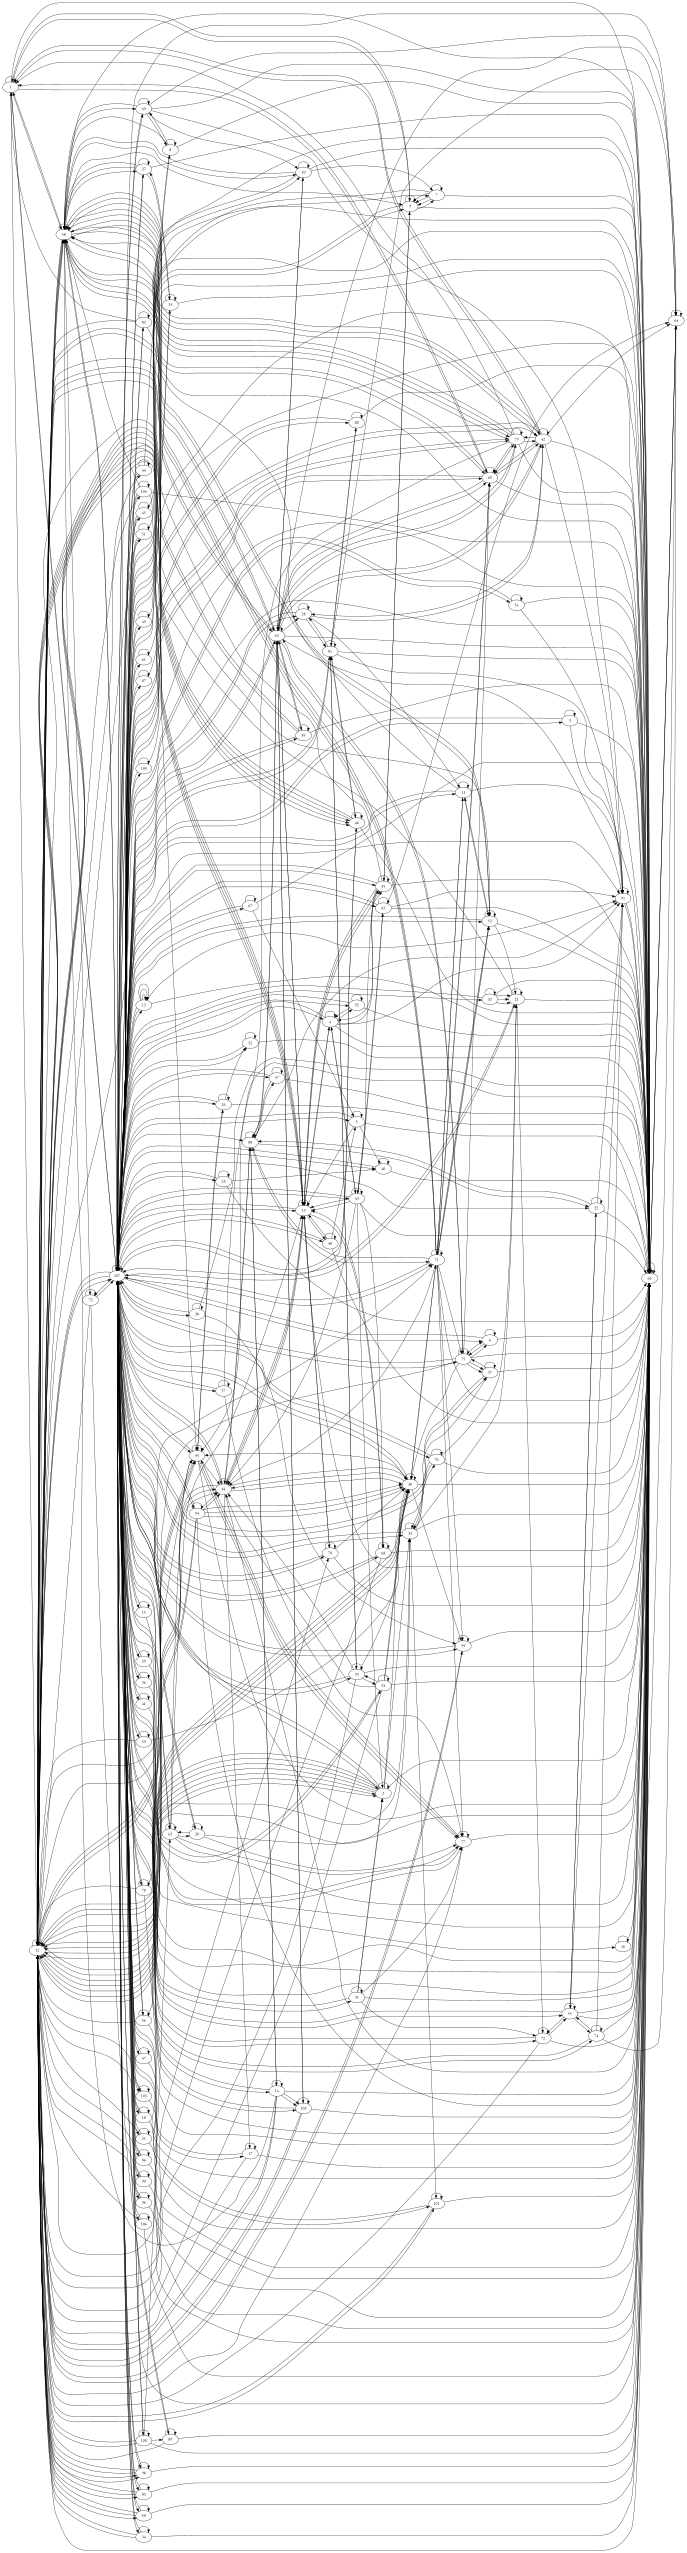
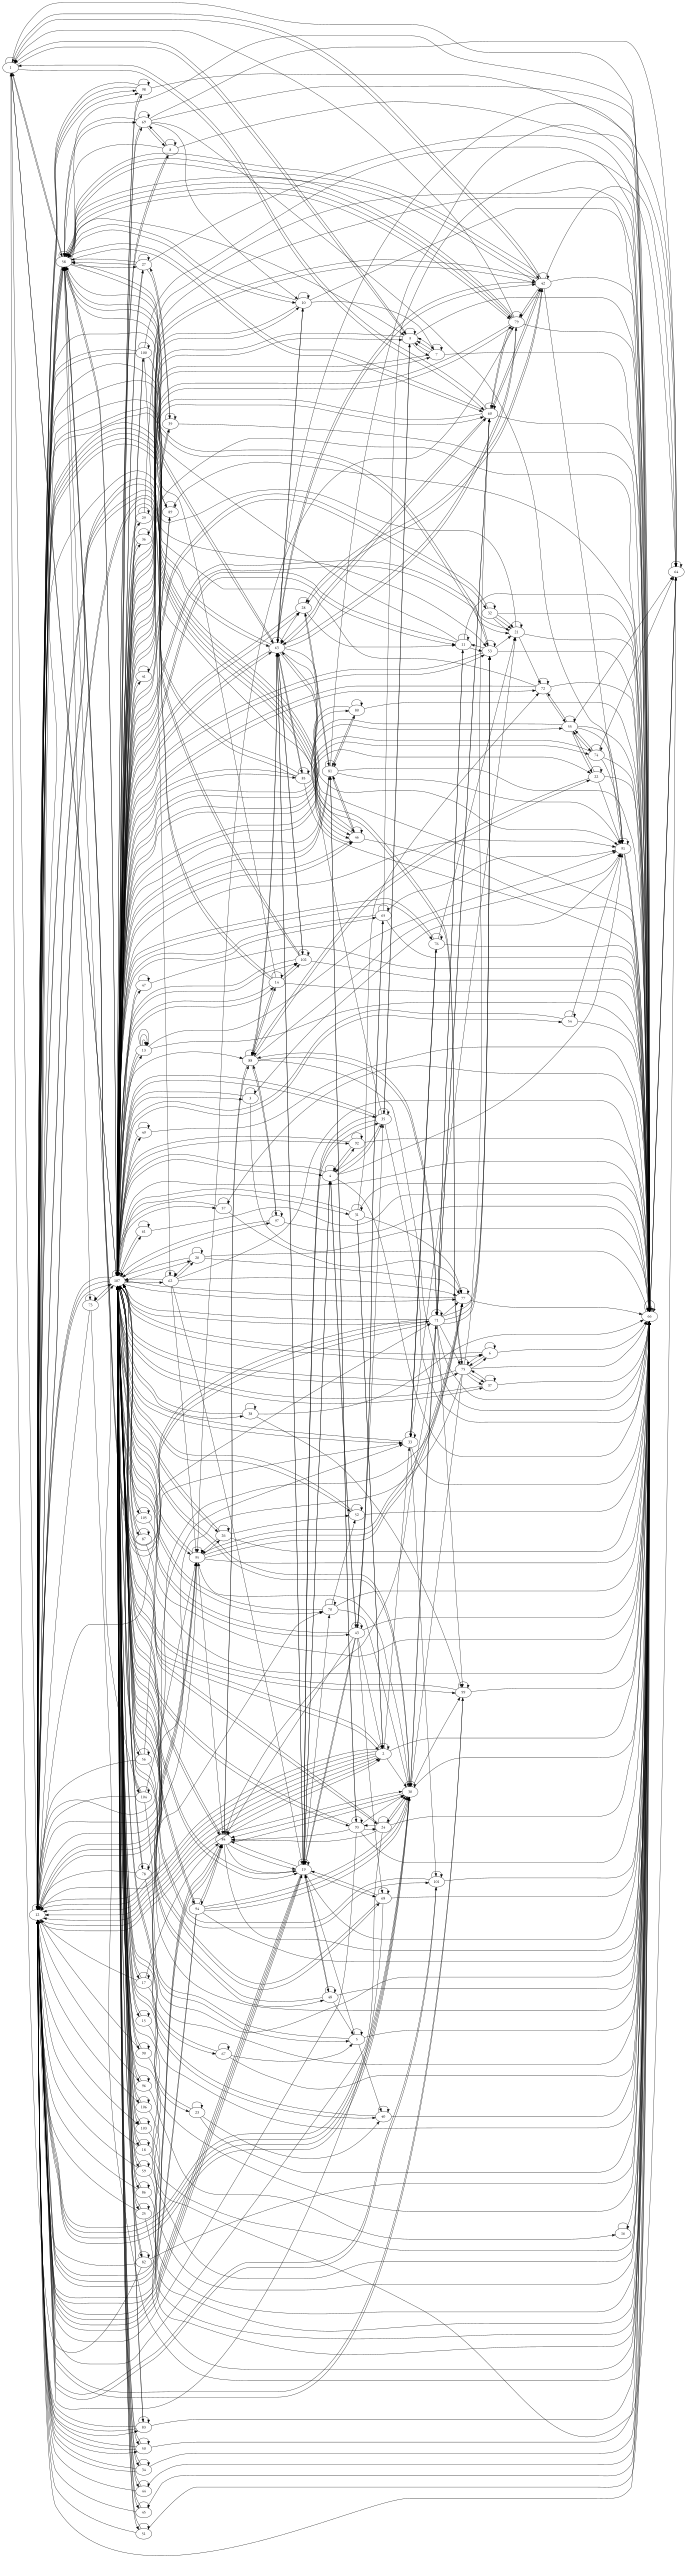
none -> (425, 1310)
(317, 1383) -> (343, 1566)
(381, 1611) -> (628, 2325)
(238, 1836) -> (174, 1903)
